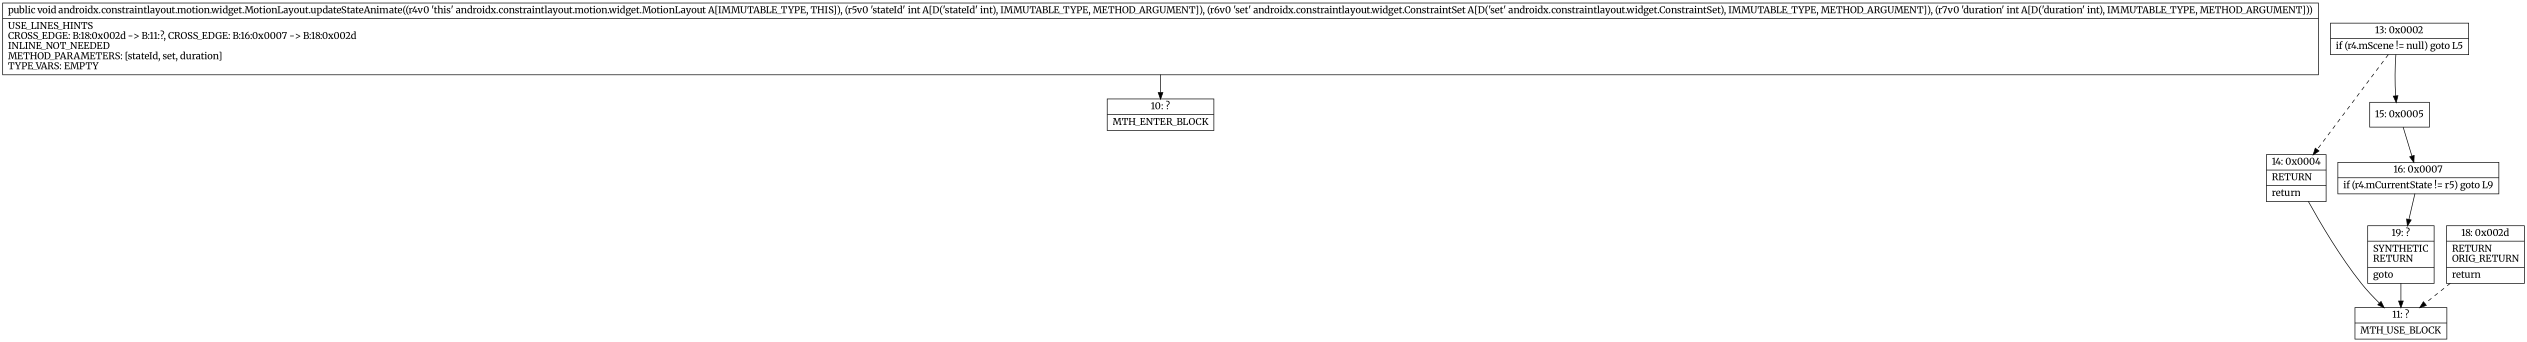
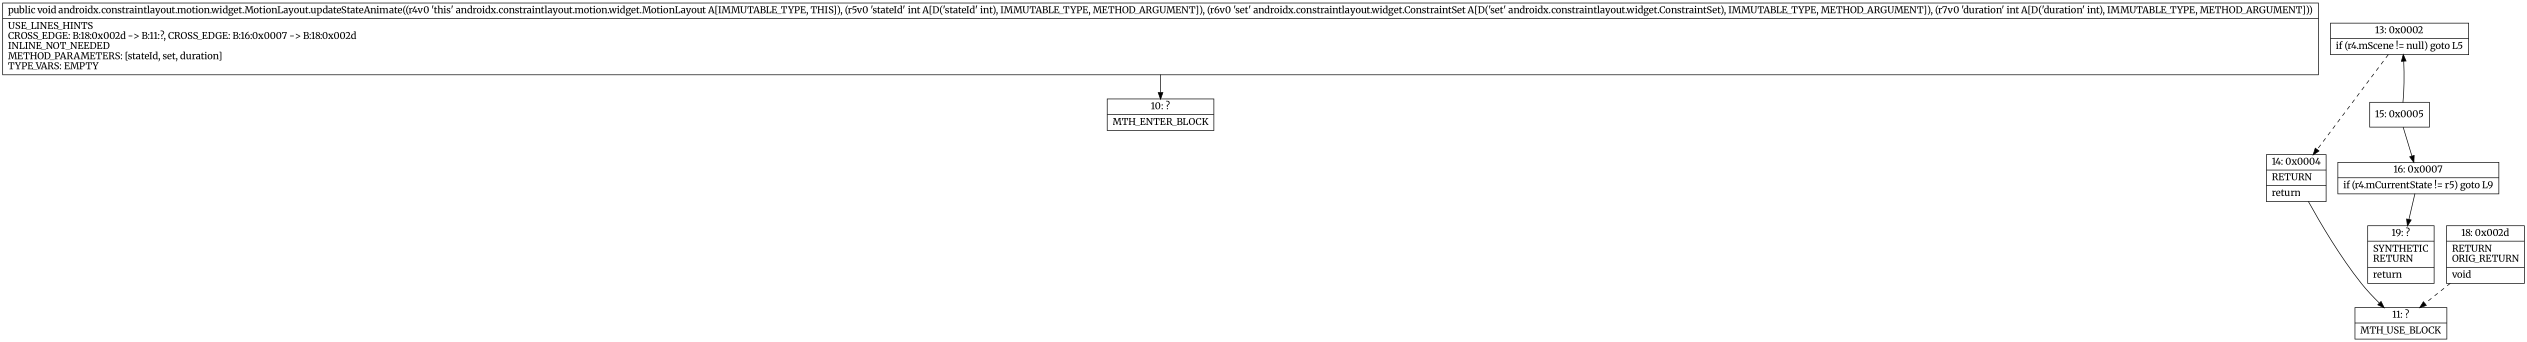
(2395, 75) -> (2404, 82)
(2383, 275) -> (2387, 275)
(2466, 275) -> (2462, 275)
(2401, 292) -> none
